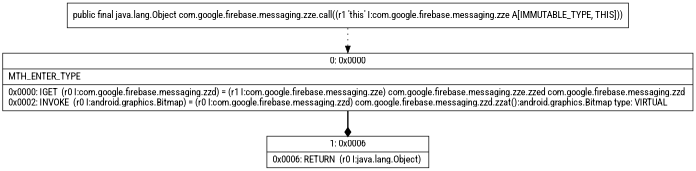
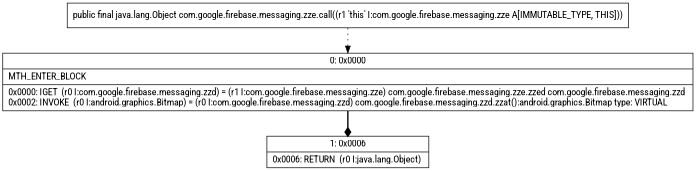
(45, 77) -> (47, 77)
